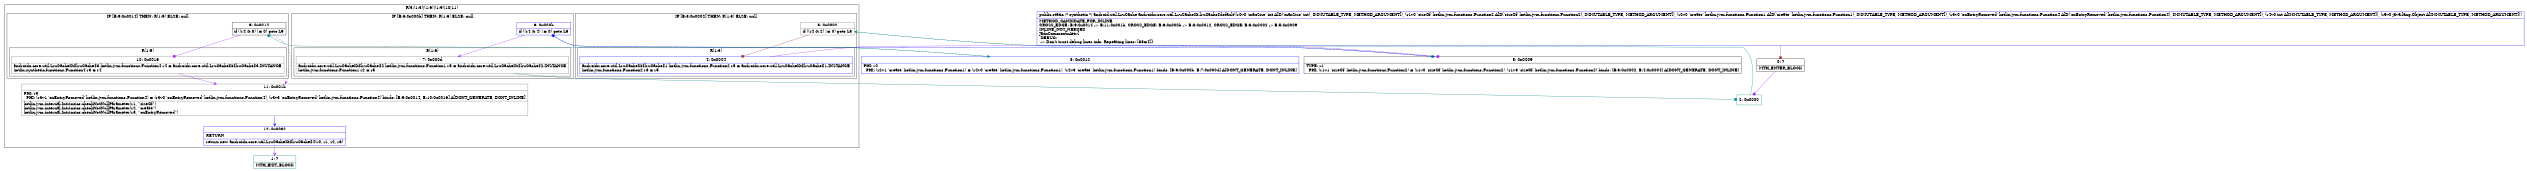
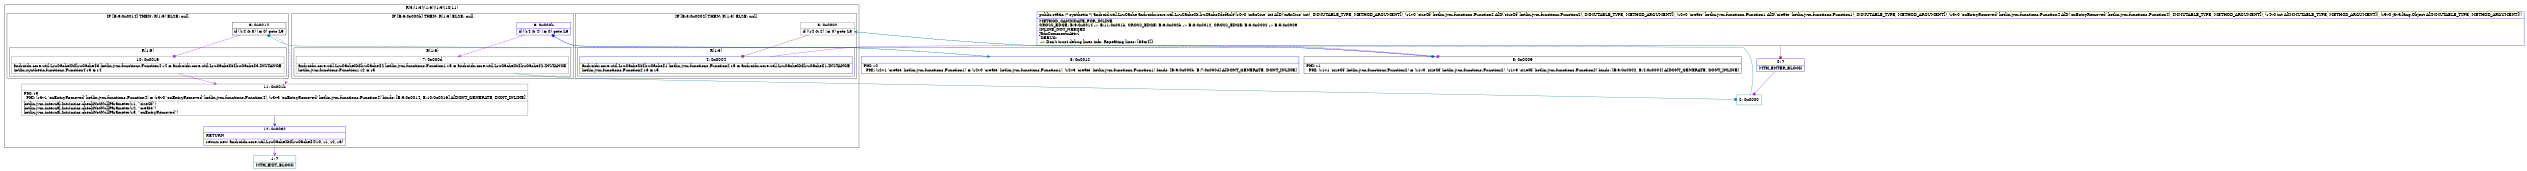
(1781, 65) -> (1781, 65)
(1316, 66) -> (1314, 66)
